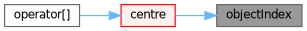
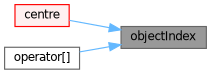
(94, 16) -> (94, 49)
